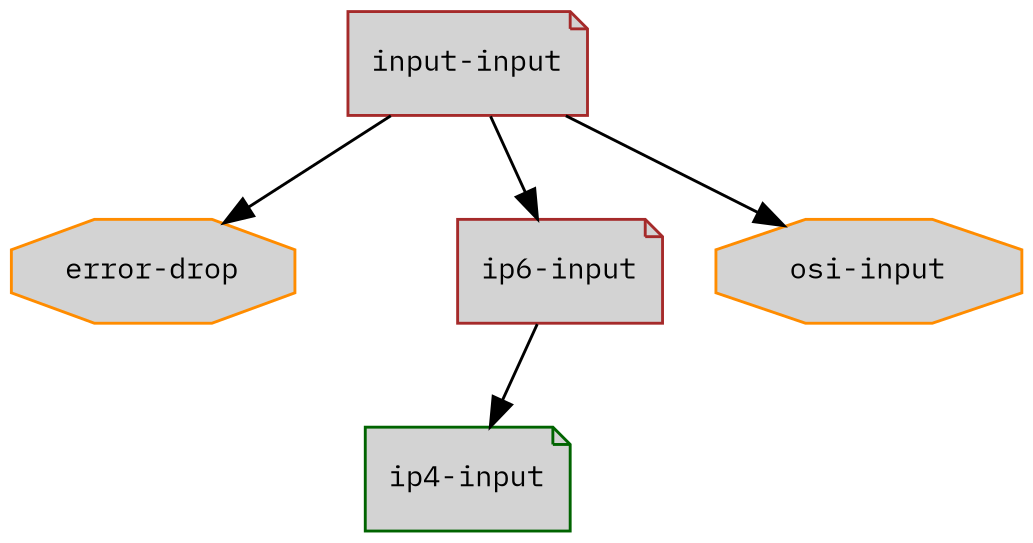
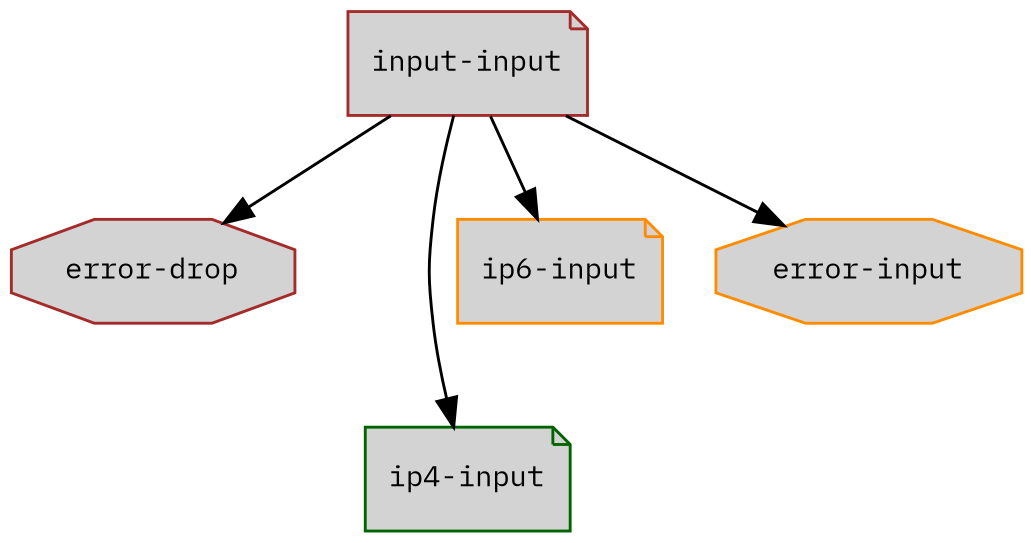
(153, 271) -> (153, 271)
(560, 271) -> (560, 271)
(869, 271) -> (869, 271)
(520, 362) -> (430, 257)
